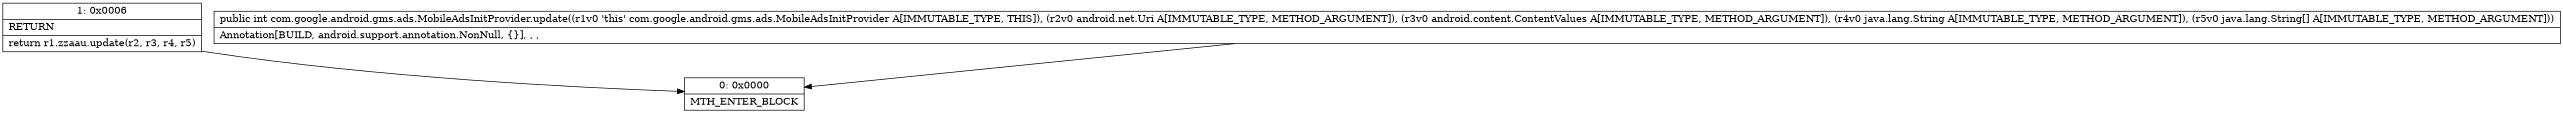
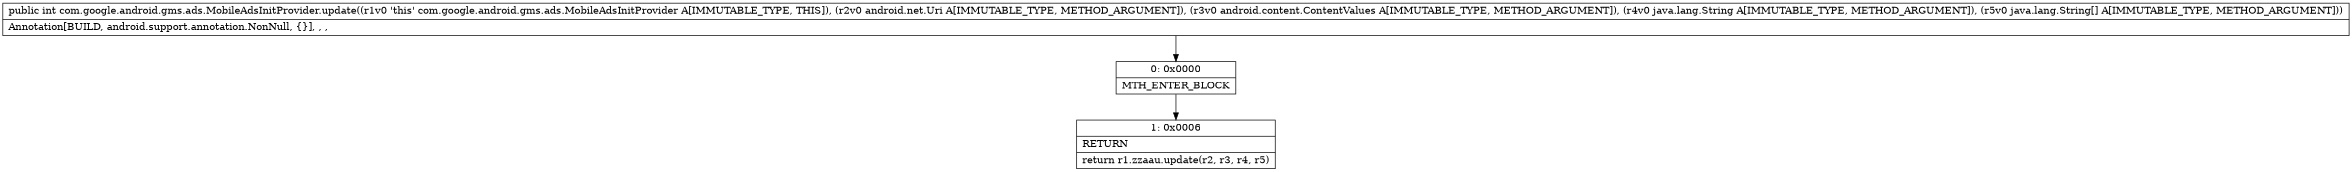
(439, 78) -> (1176, 104)
